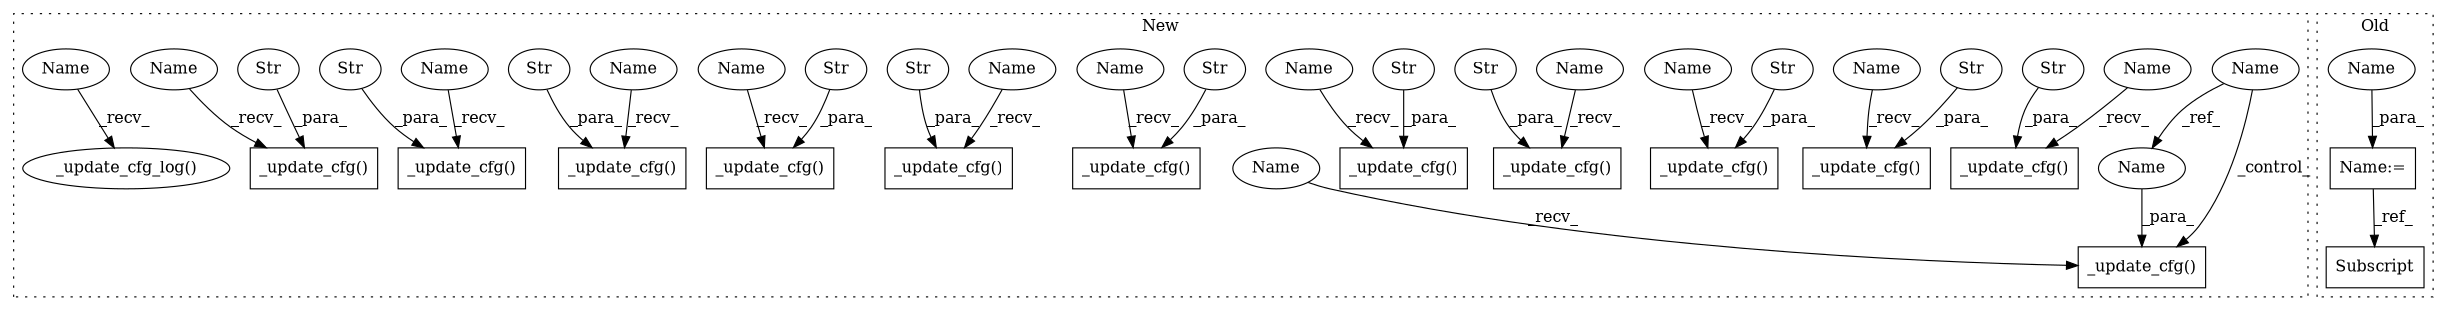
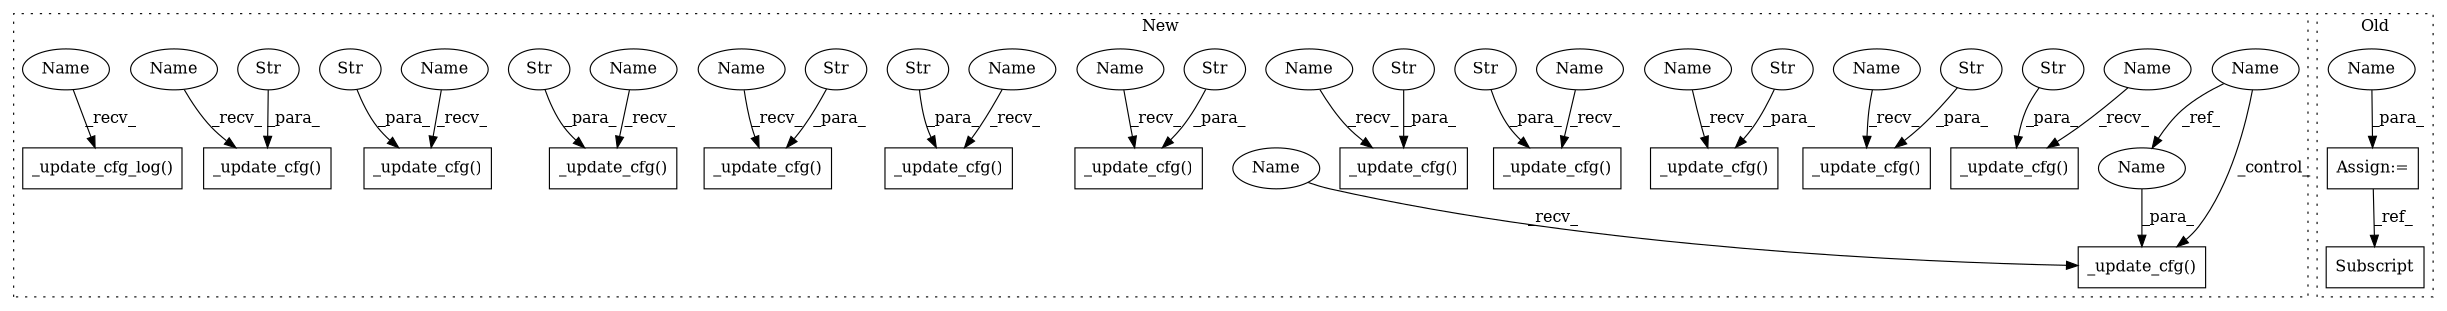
(126, 168) -> (102, 168)
(2373, 168) -> (2373, 168)
